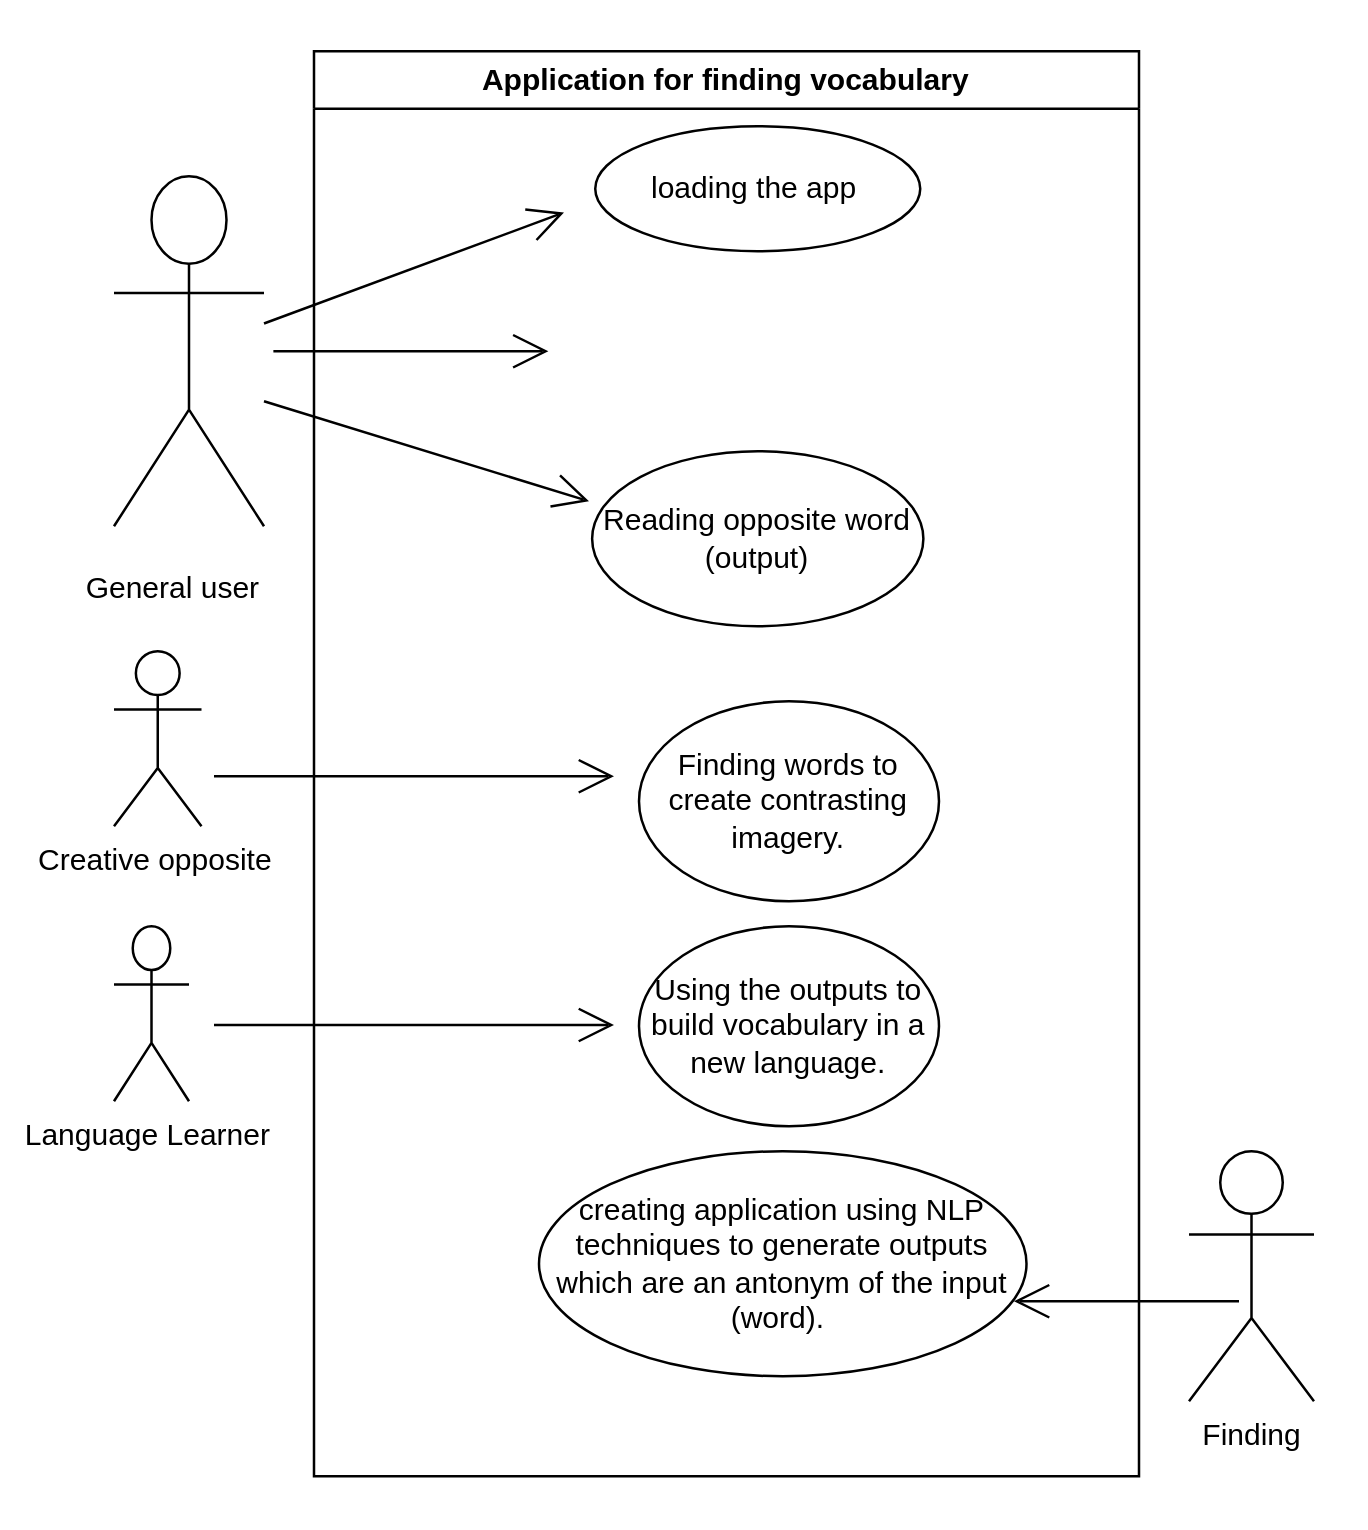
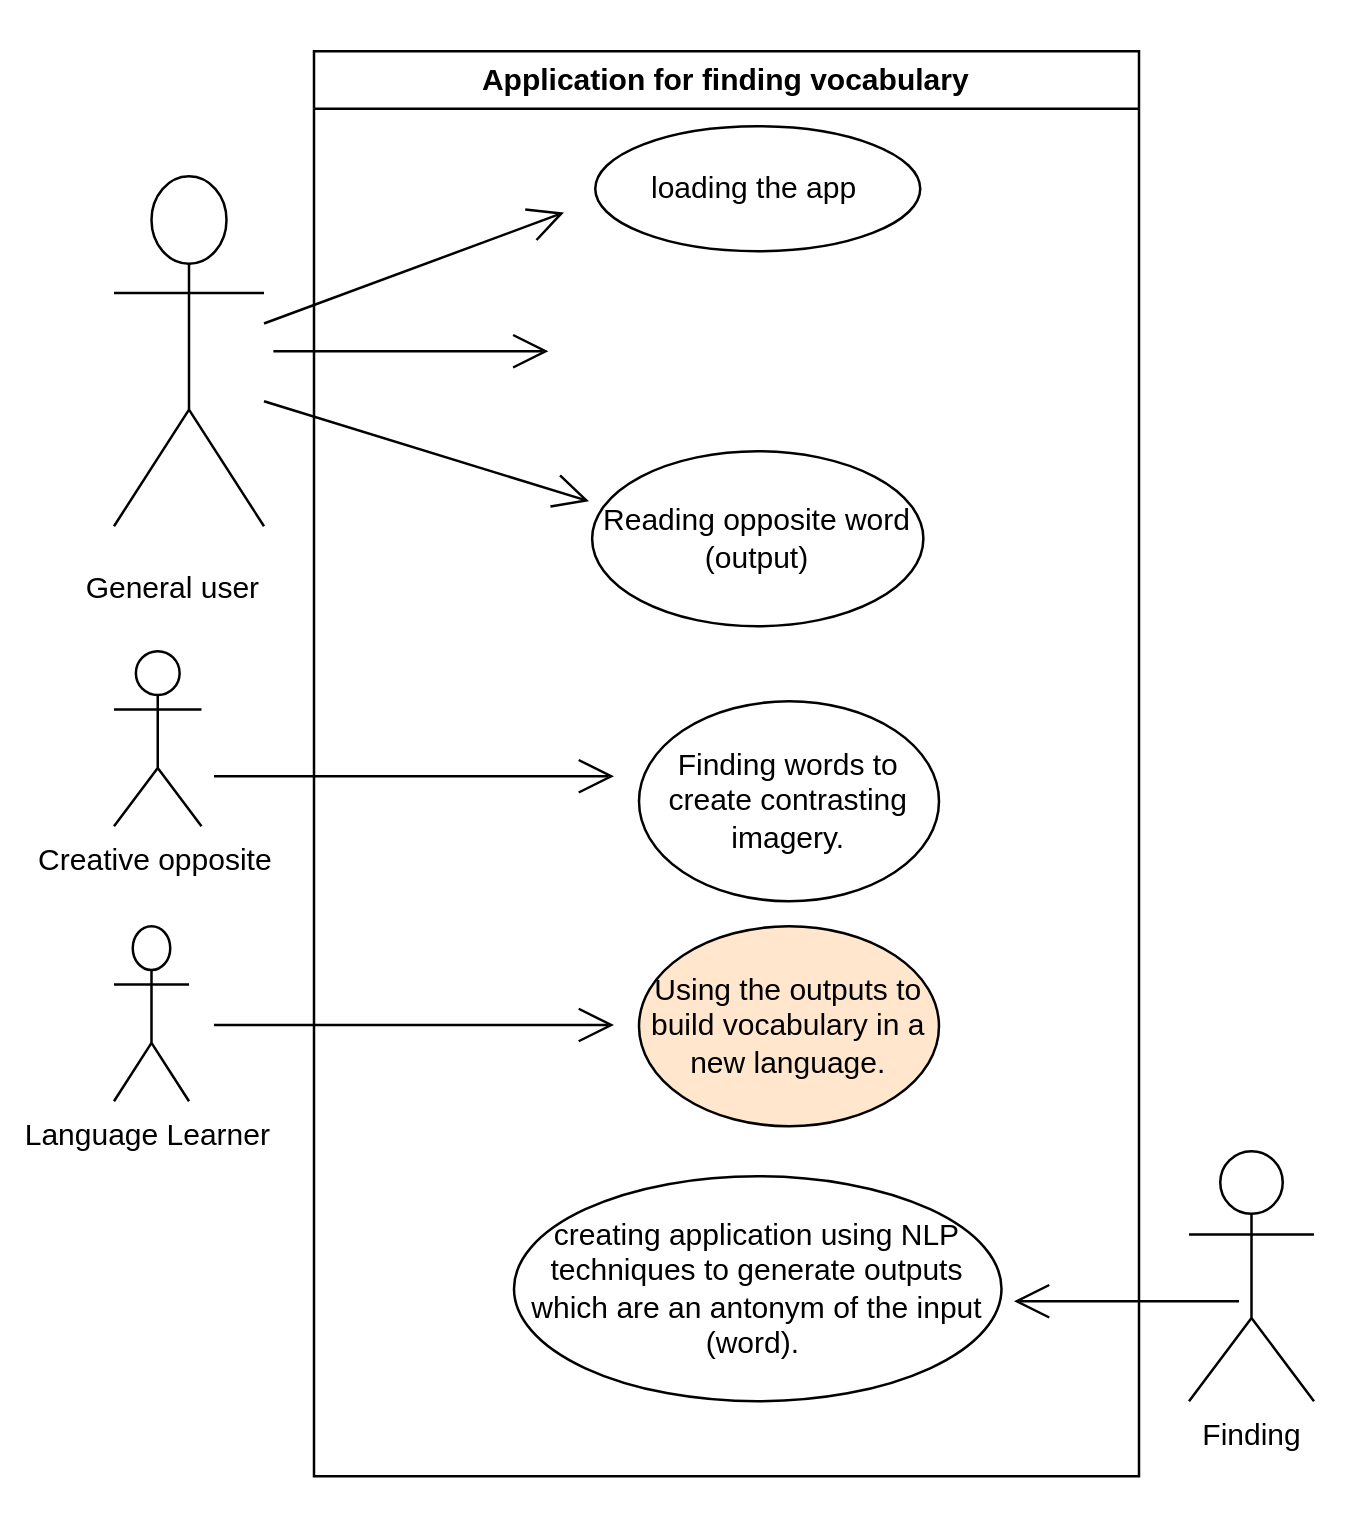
(789, 1026) -> (789, 1026)
(783, 1264) -> (758, 1289)
